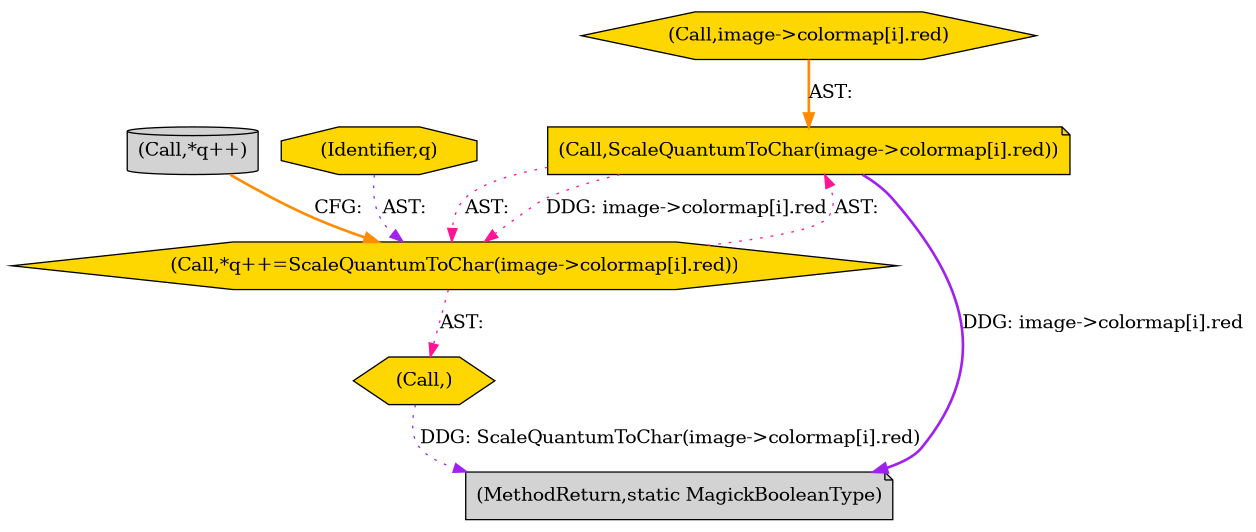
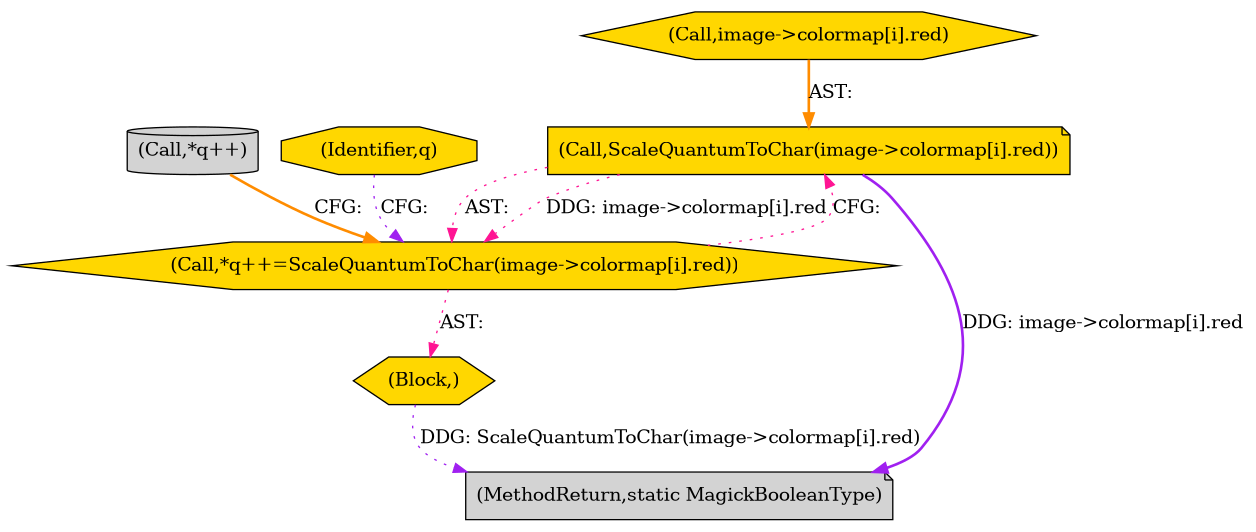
(408, 208) -> (408, 208)
(860, 208) -> (860, 208)
(424, 381) -> (424, 381)
